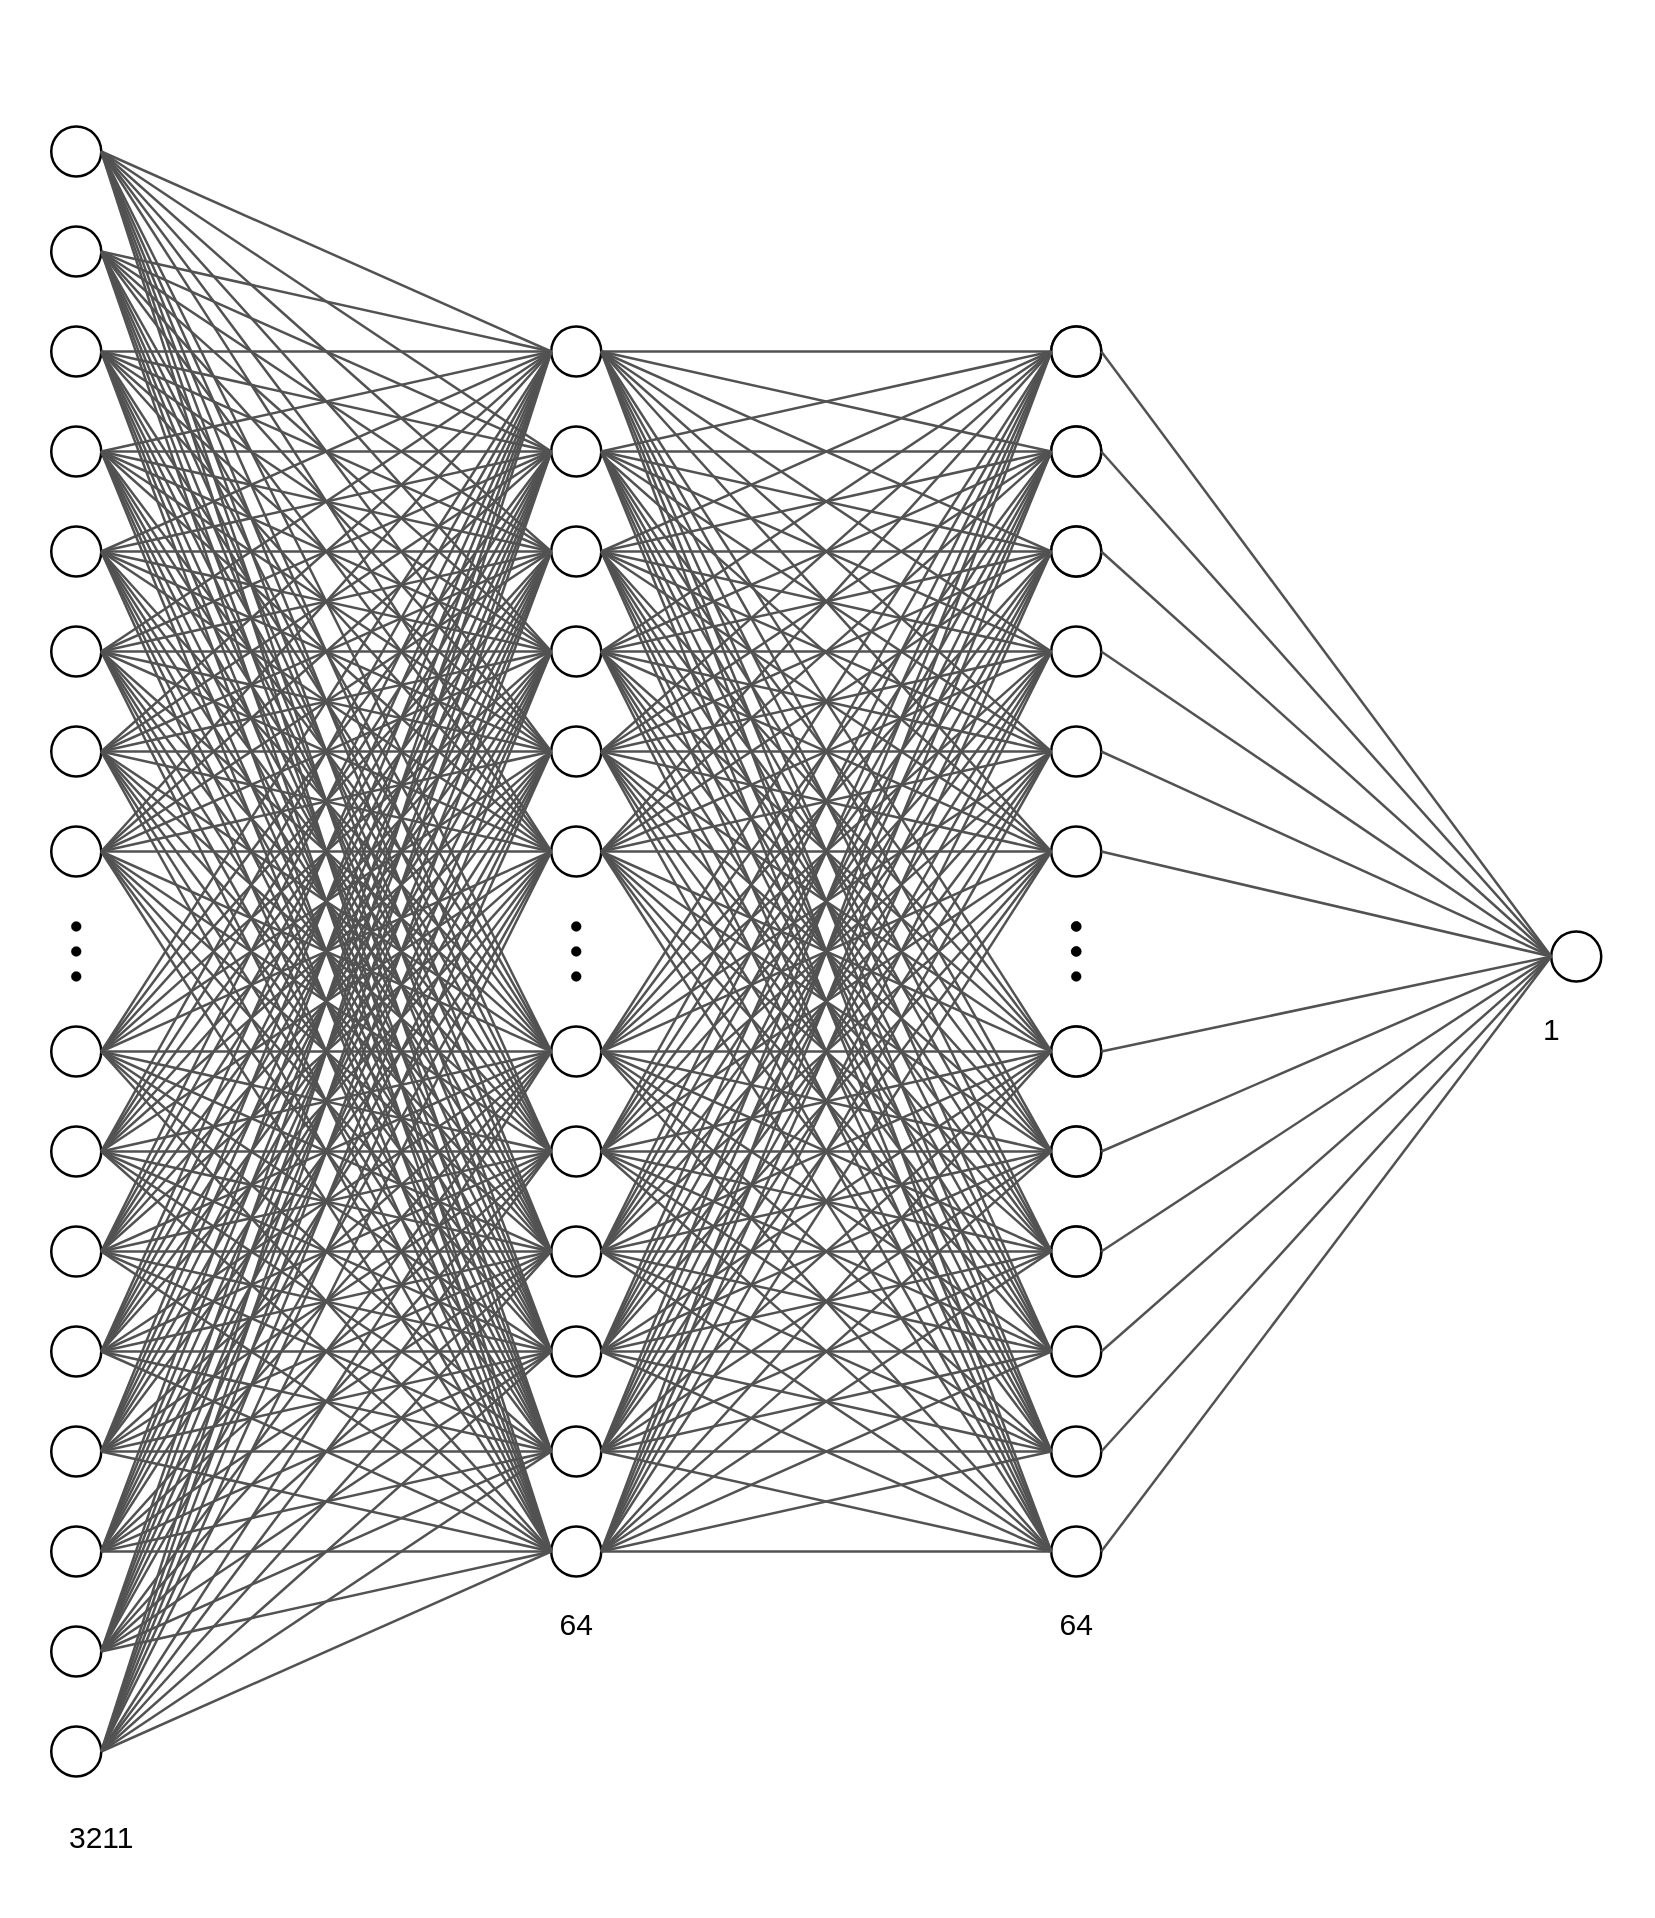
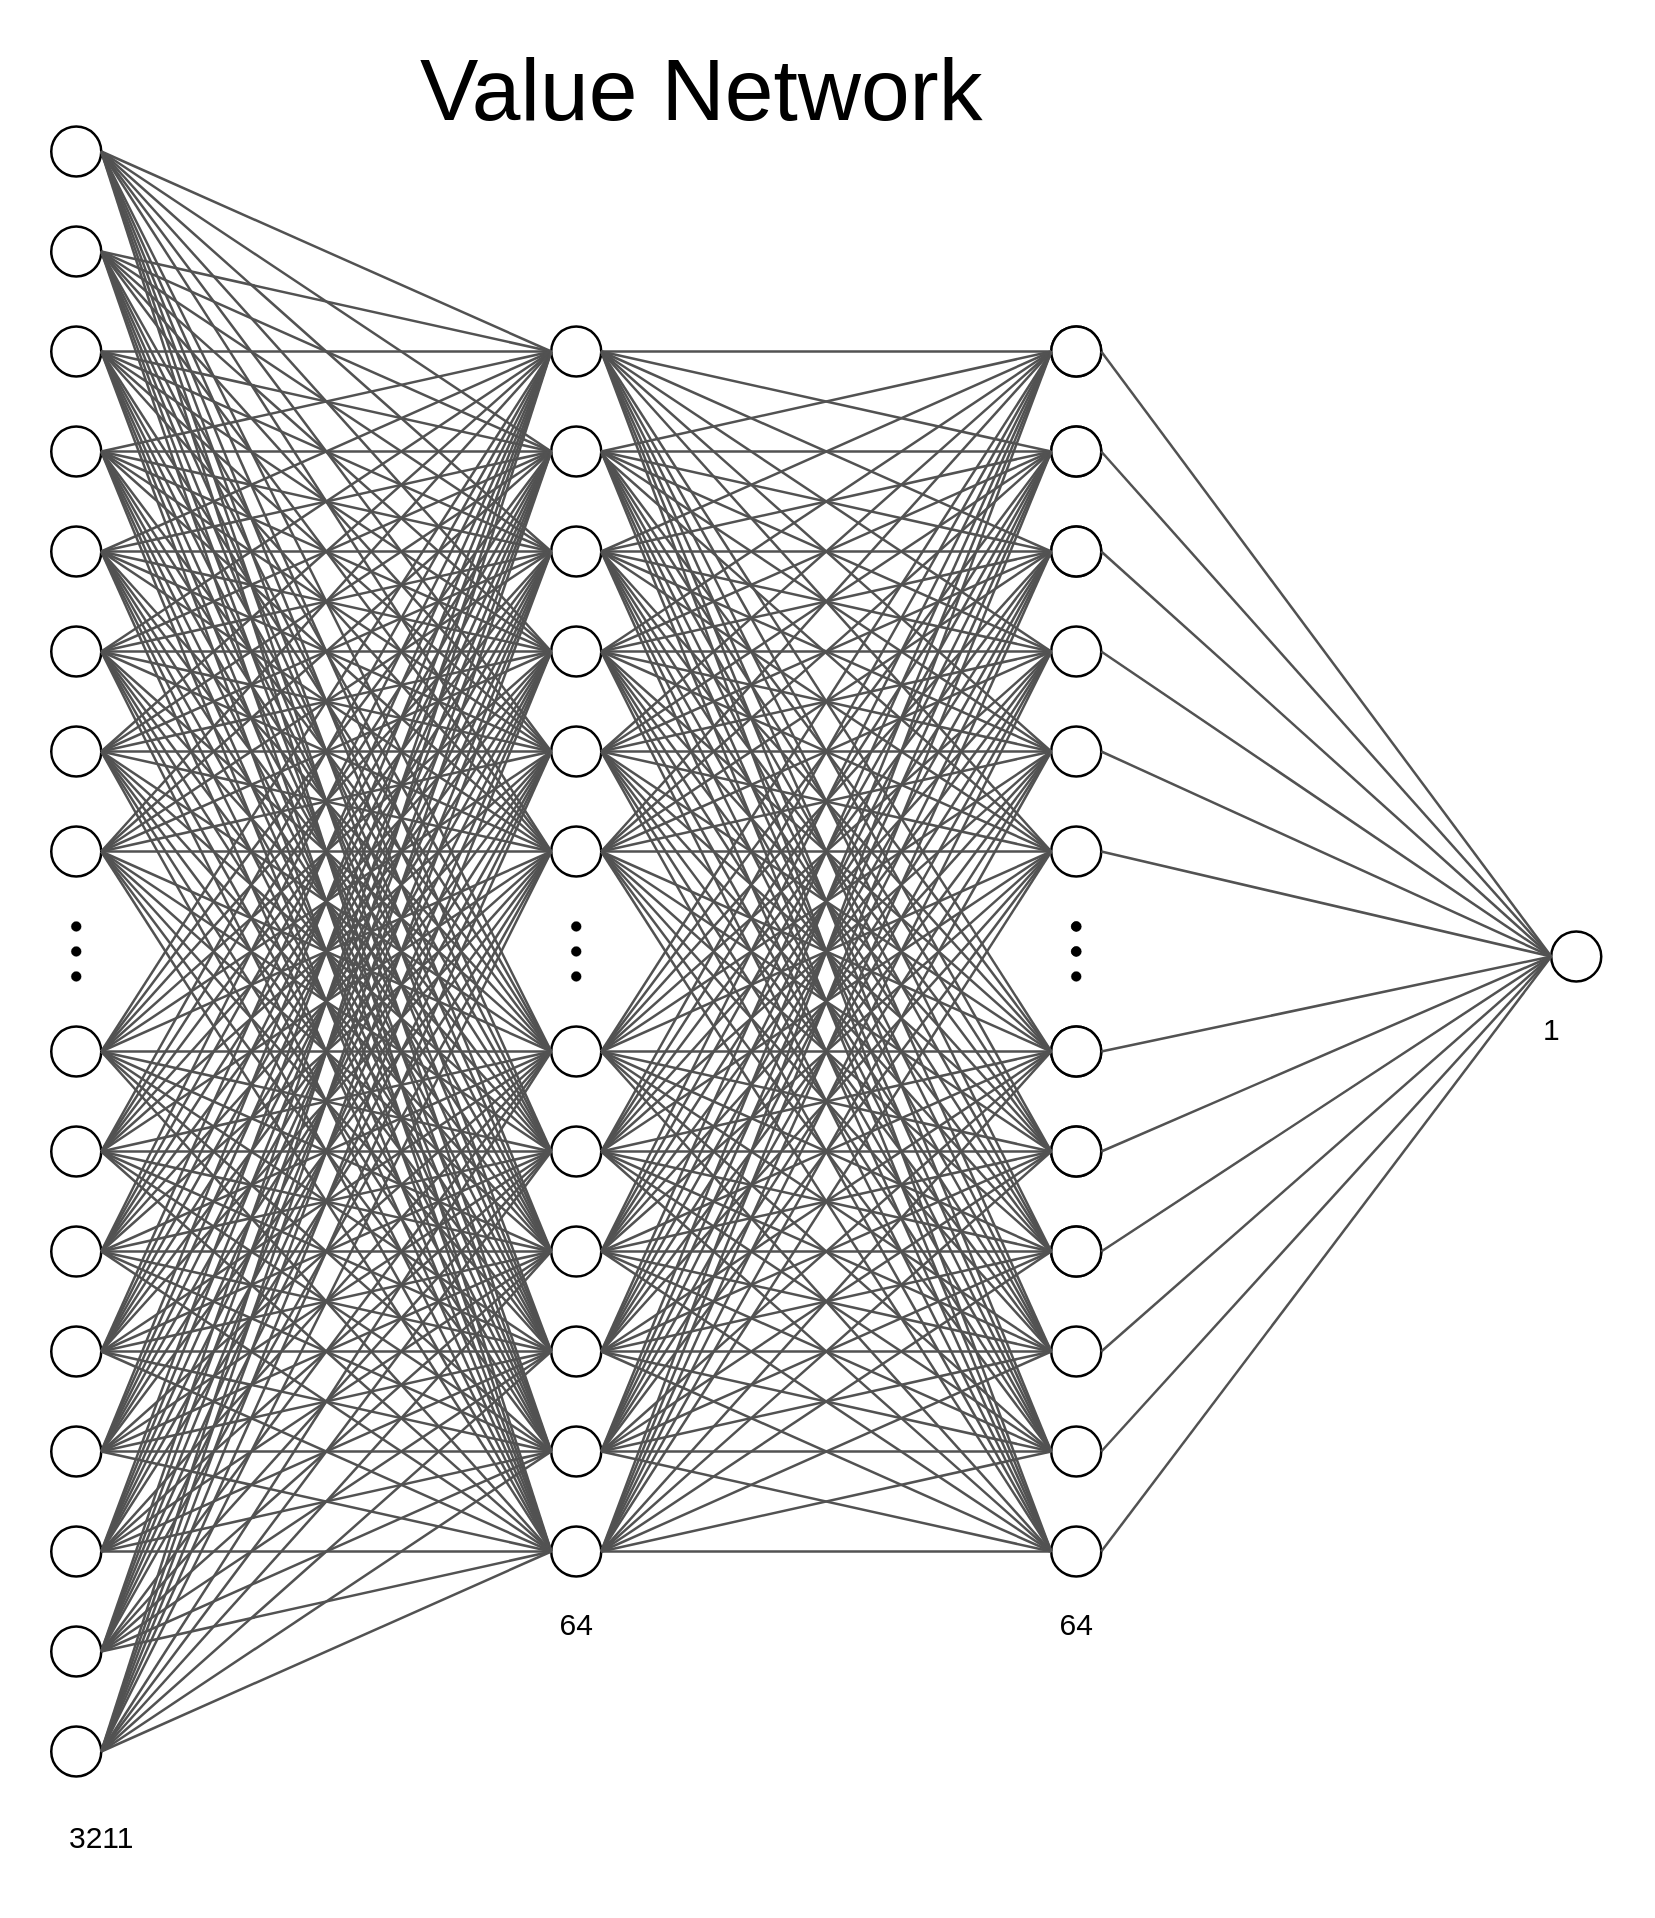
none -> (701, 89)
